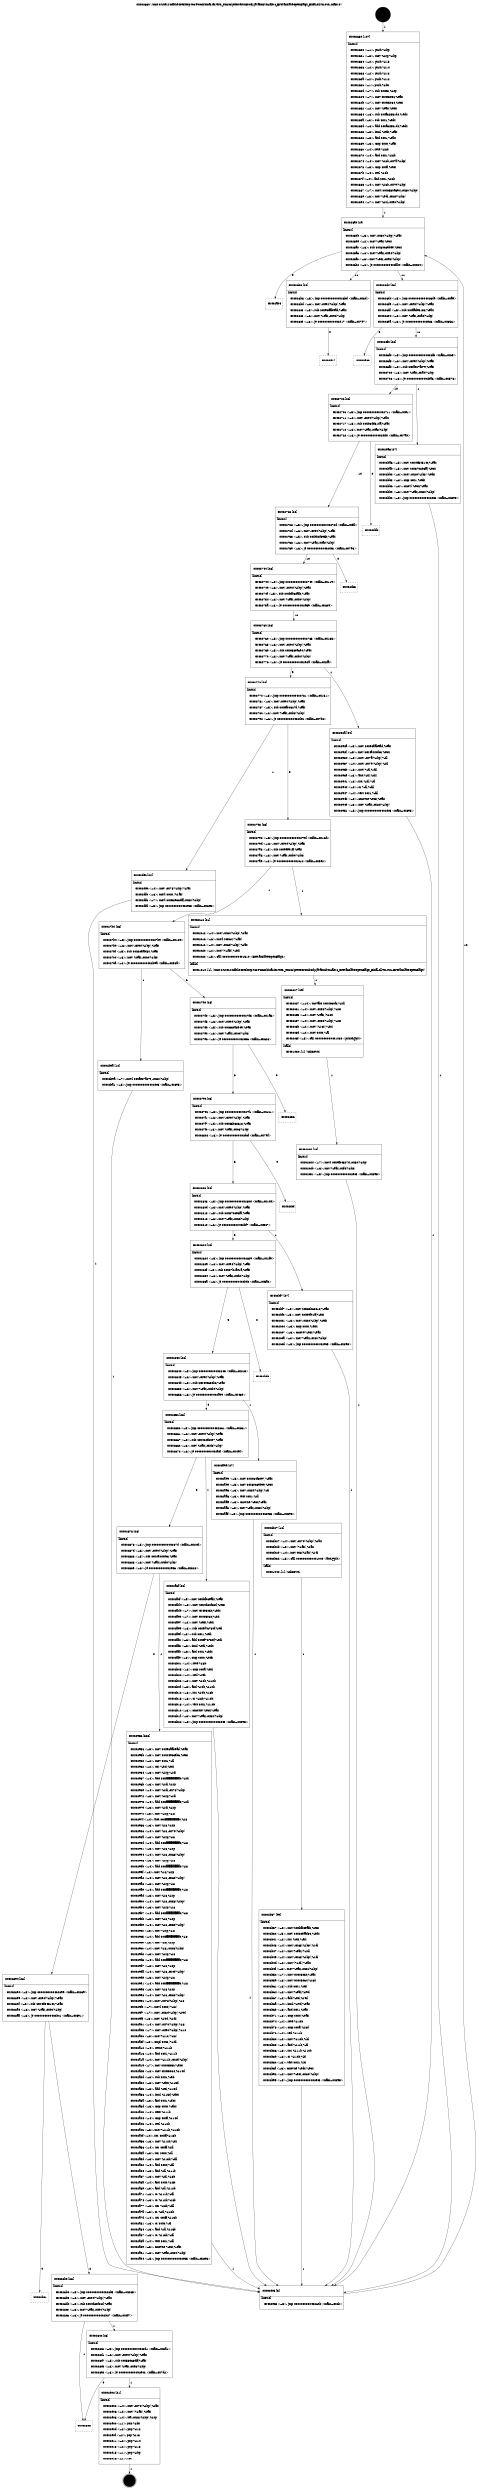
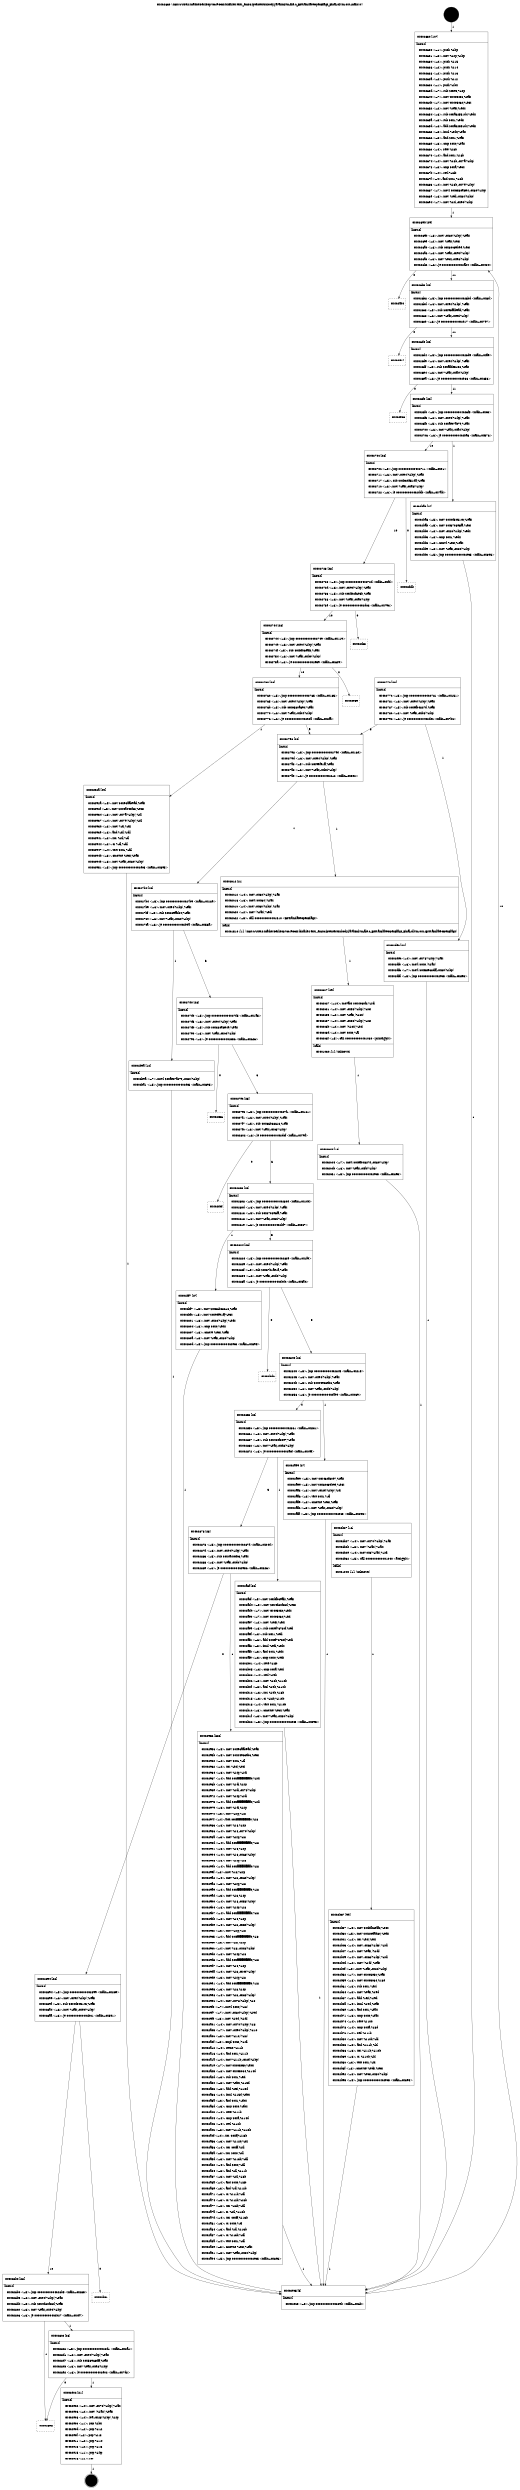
(400, 275) -> (451, 331)
(291, 672) -> (308, 729)
none -> (351, 701)
(90, 2269) -> (51, 2269)
